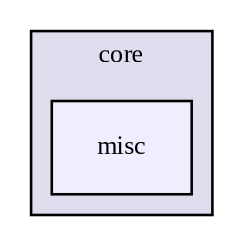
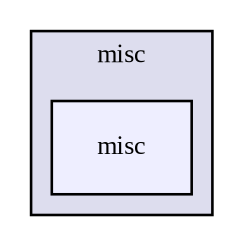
(122, 56) -> (122, 56)
